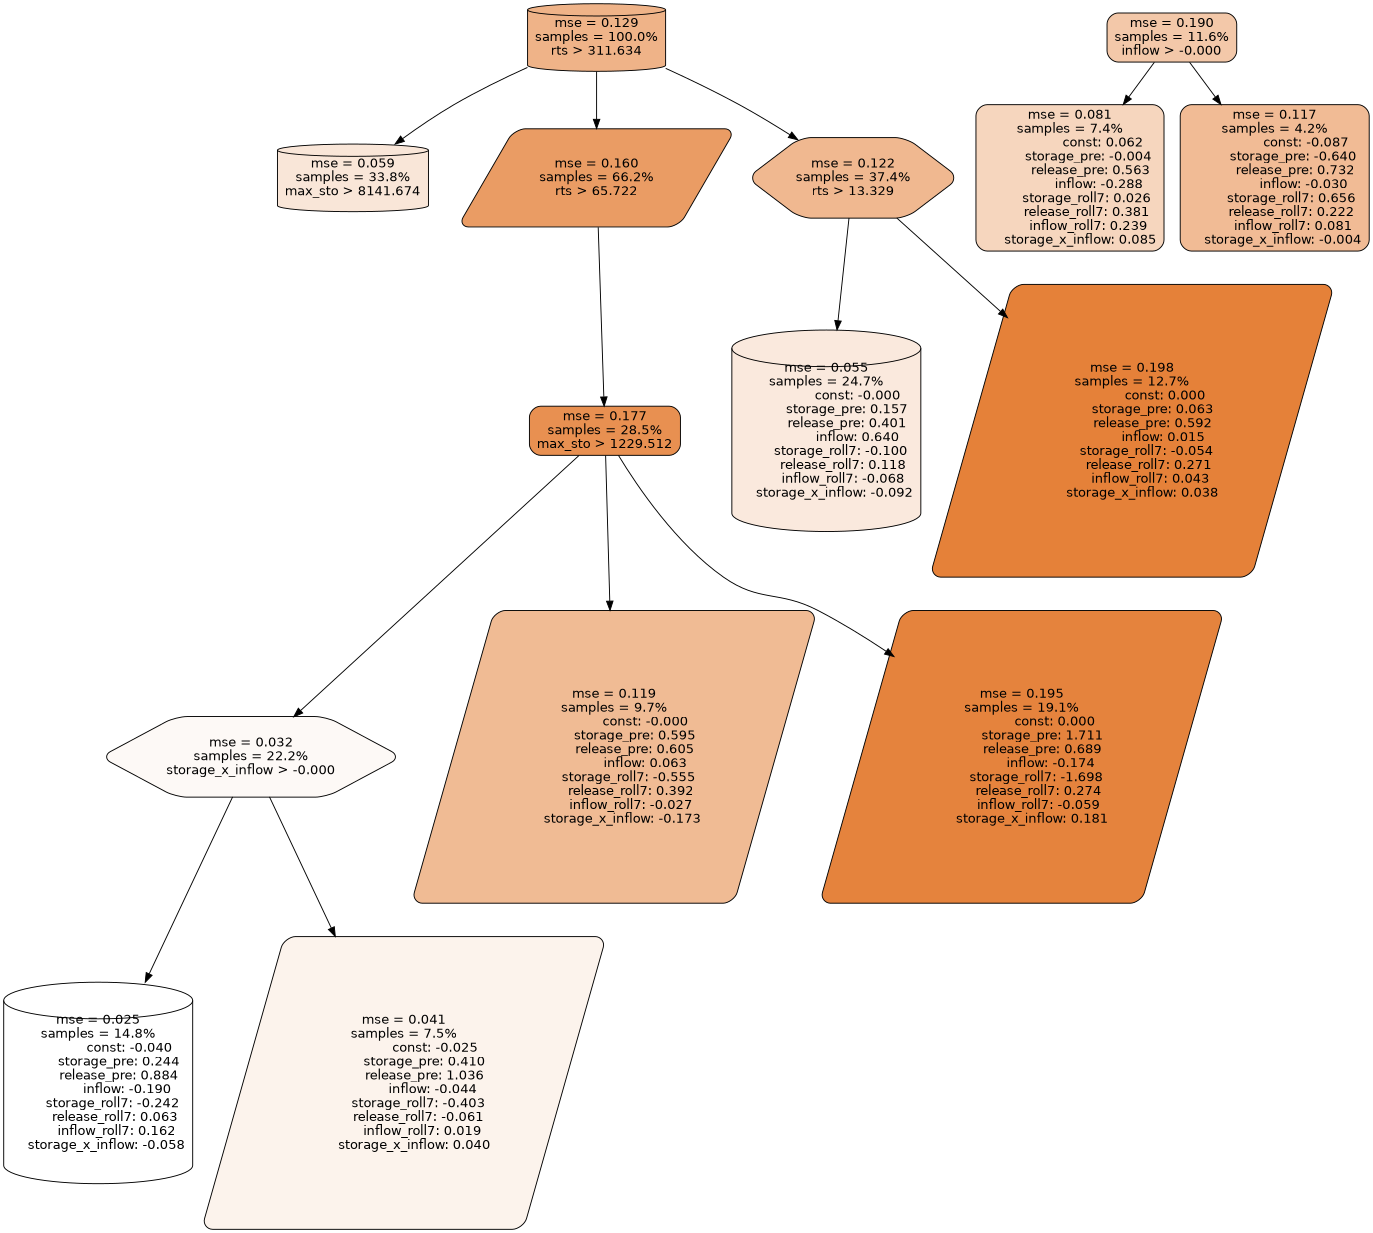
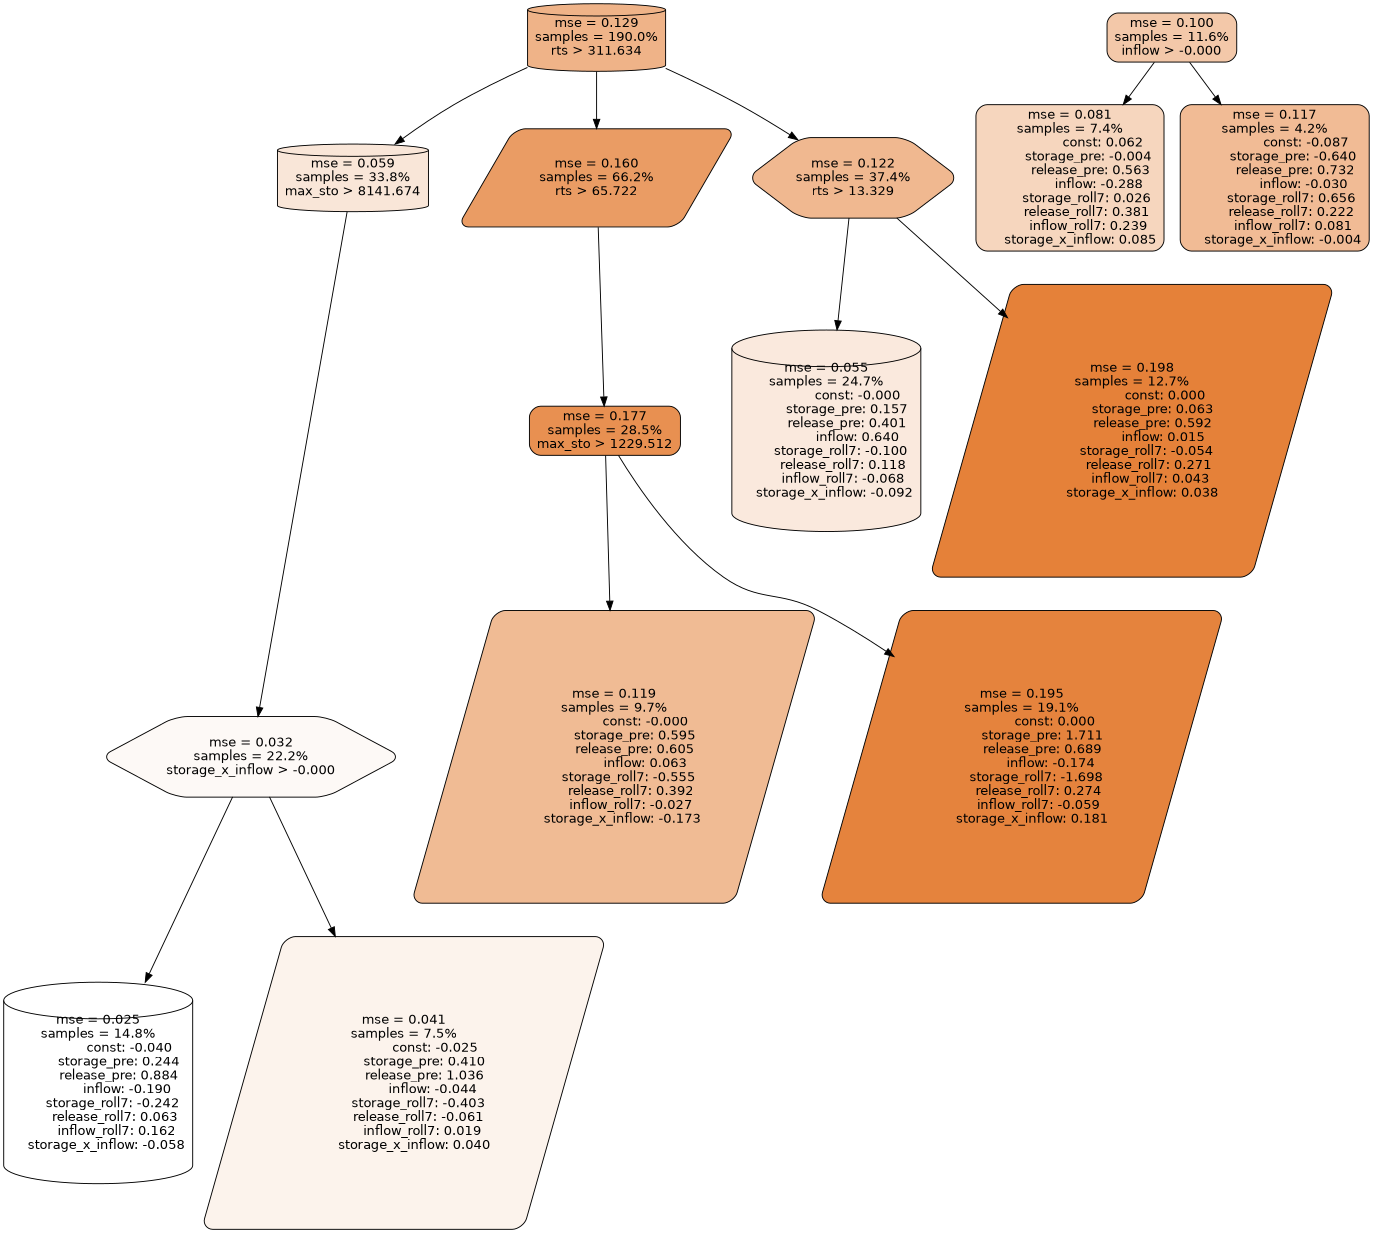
(597, 38) -> (597, 38)
(1172, 38) -> (1172, 38)
(440, 583) -> (303, 460)
